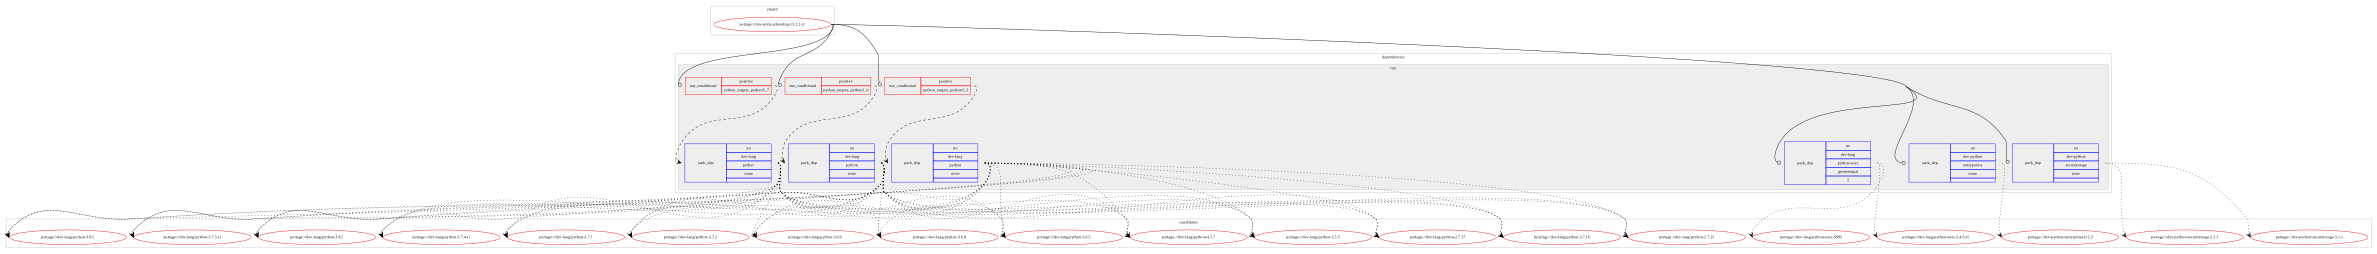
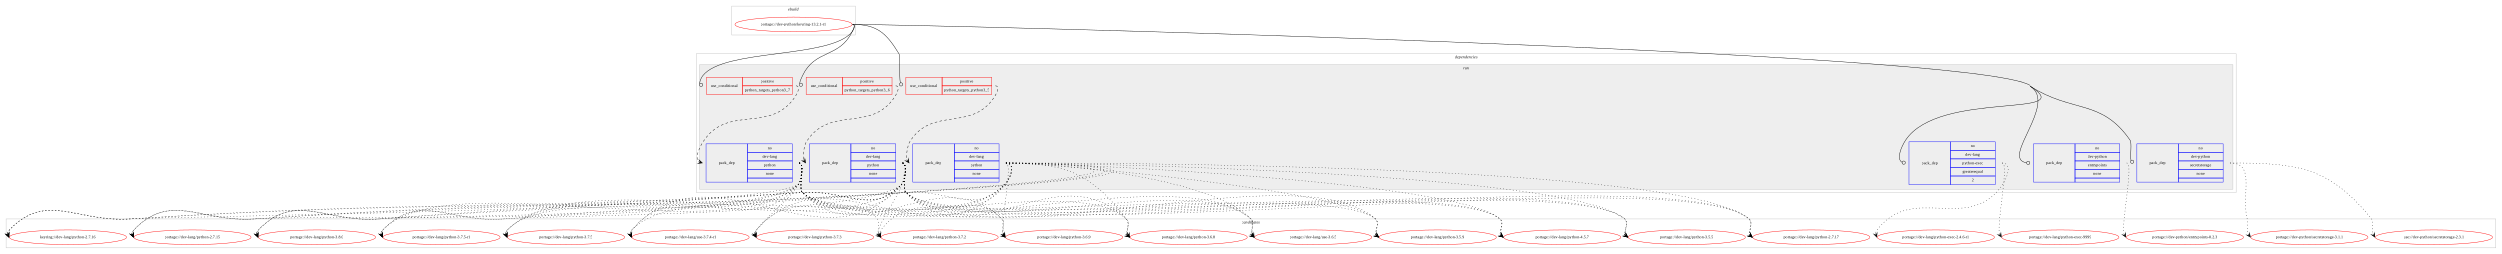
(317, 237) -> (566, 237)
(442, 237) -> (691, 237)
(1064, 237) -> (1313, 237)
none -> (1438, 237)
(2185, 237) -> (2434, 237)
